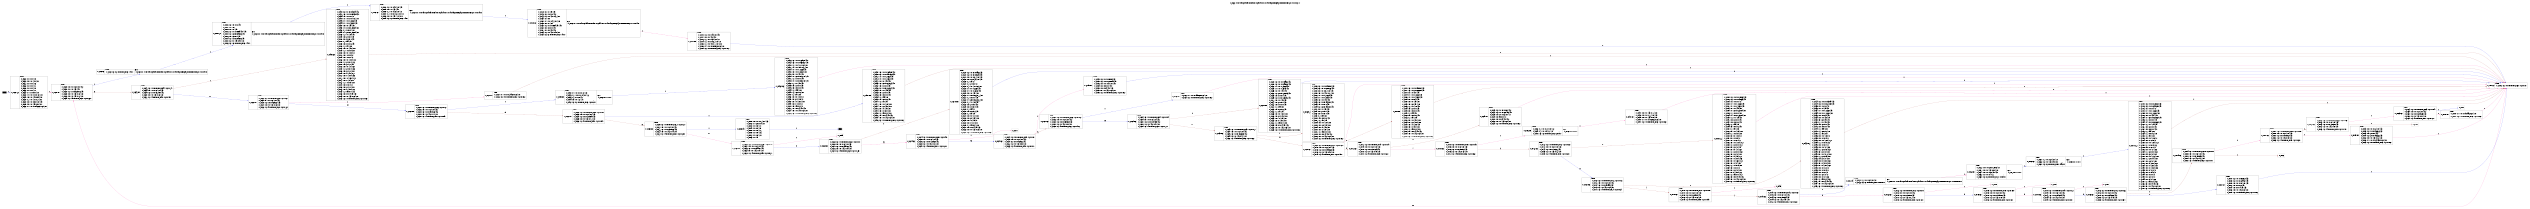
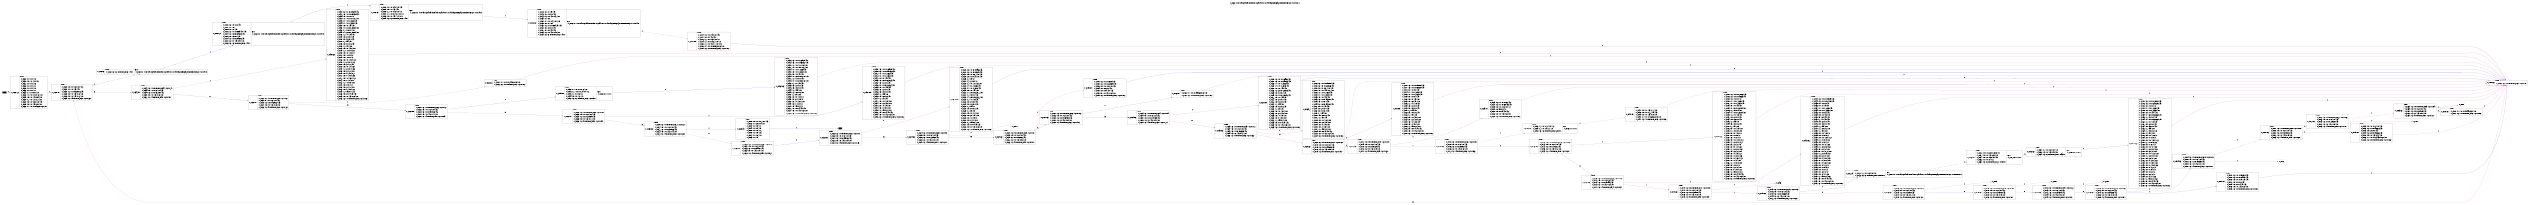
(840, 136) -> none
